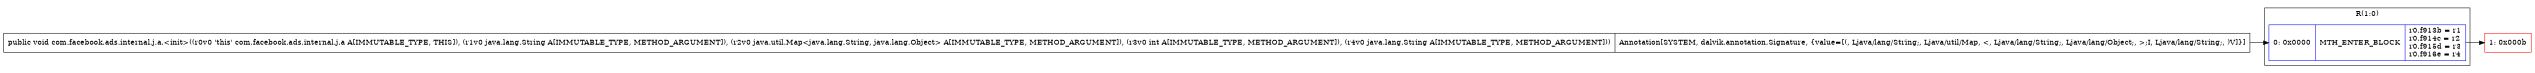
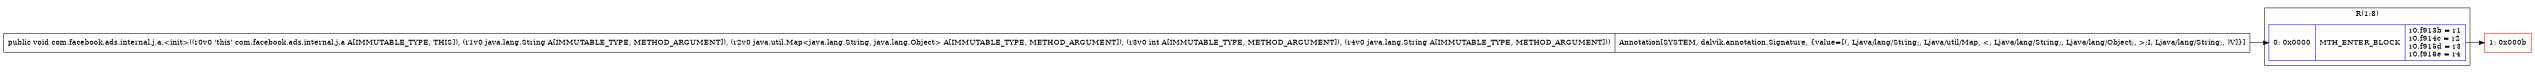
(2367, 14) -> (2367, 14)
